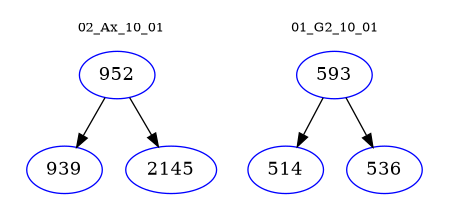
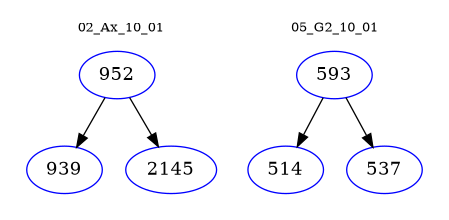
(335, 28) -> (335, 28)
(384, 170) -> (384, 170)
